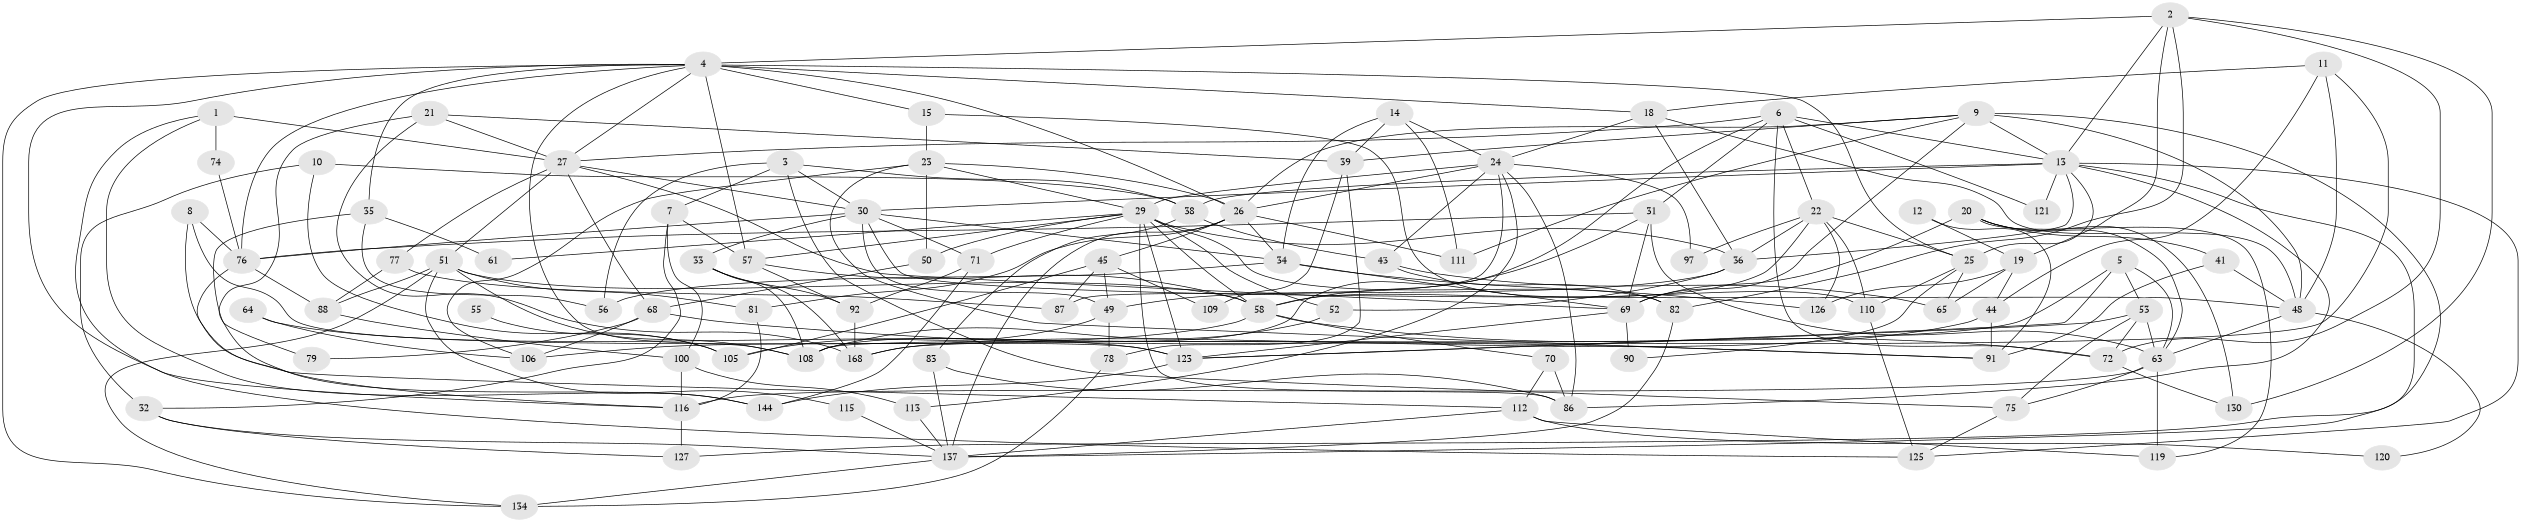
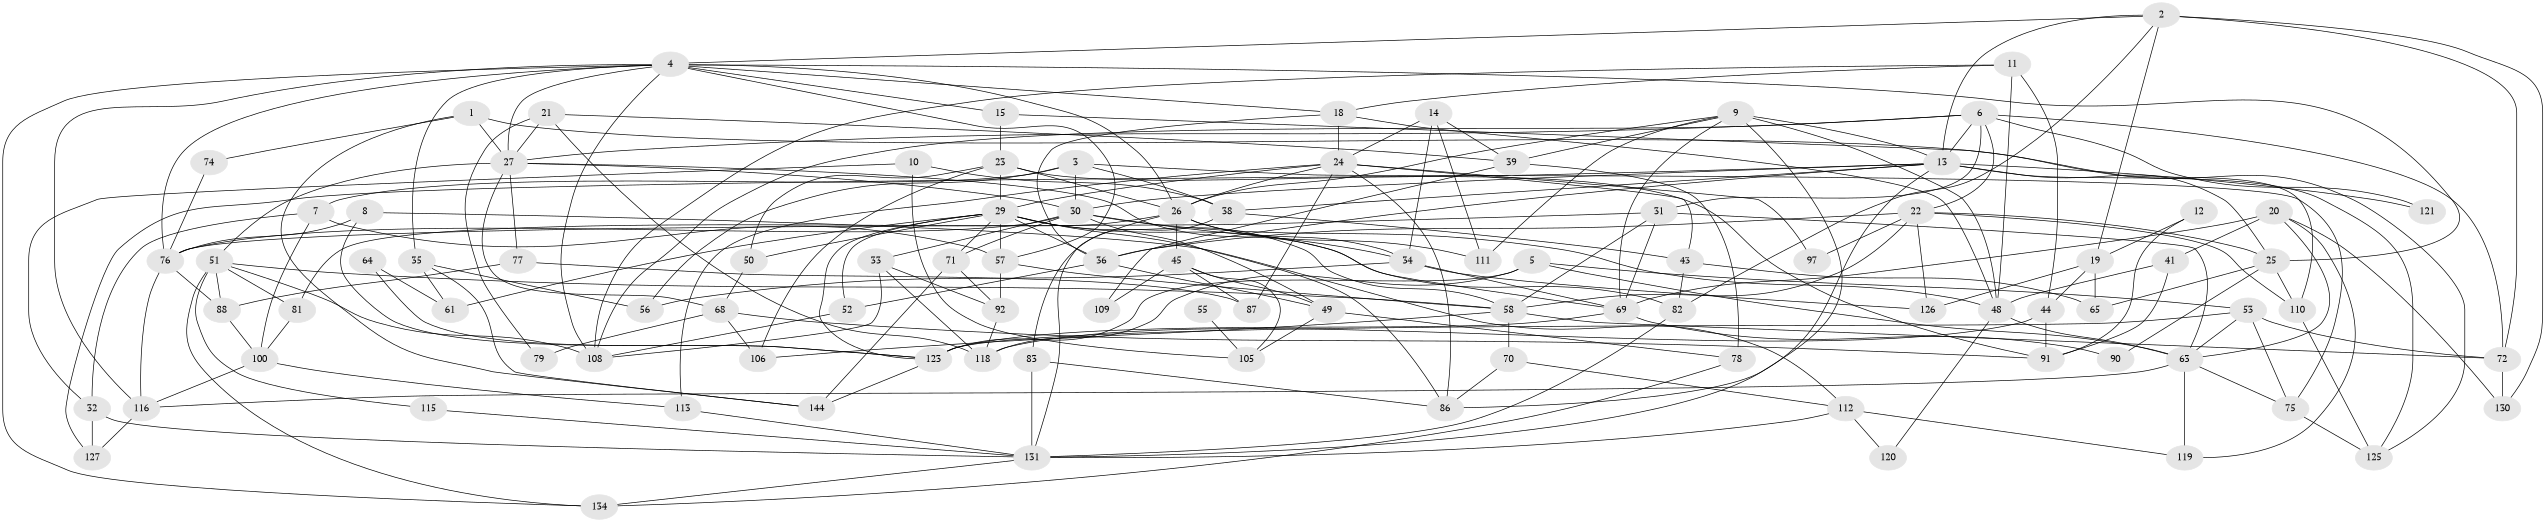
(385, 344) -> (409, 286)
(855, 359) -> (983, 359)
(752, 376) -> (278, 335)
(950, 458) -> (1032, 458)
